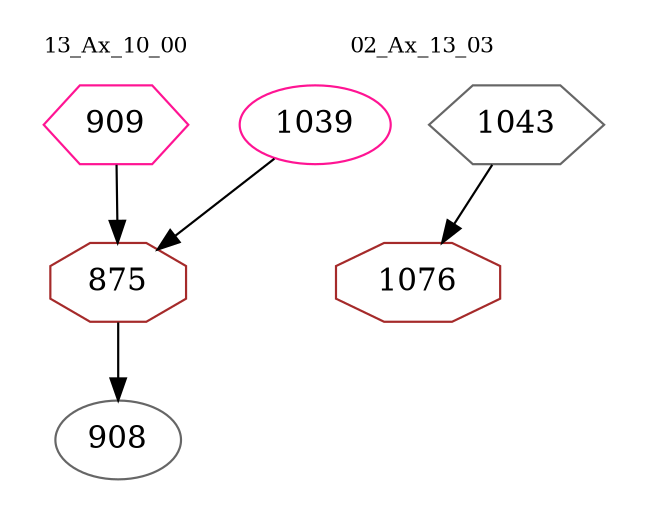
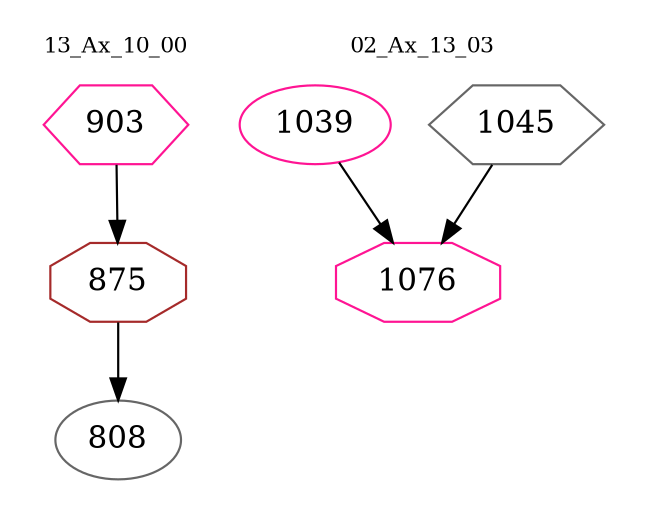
(116, 125) -> (116, 125)
(517, 125) -> (517, 125)
(237, 188) -> (360, 193)
(418, 282) -> (418, 282)
(118, 440) -> (118, 440)
